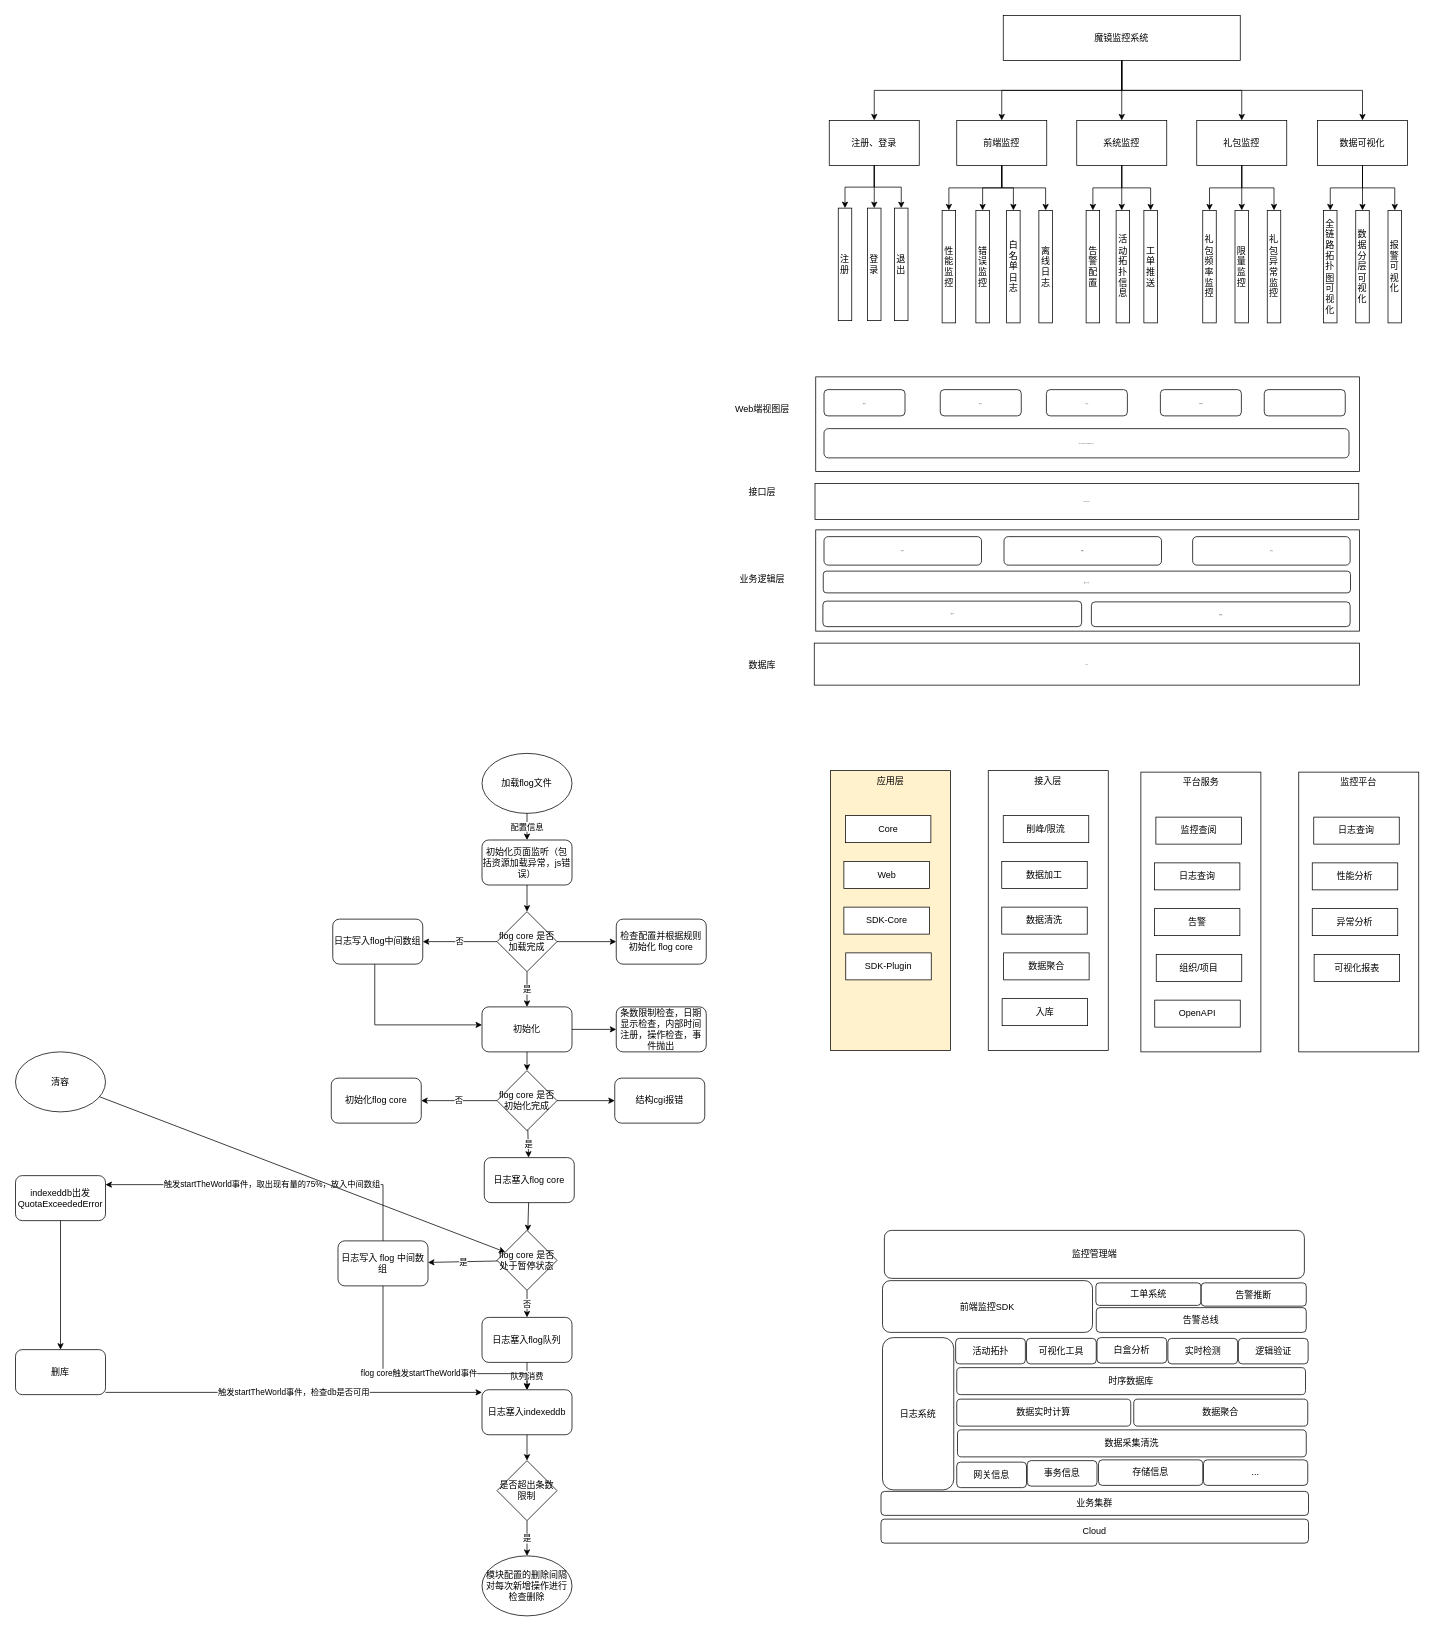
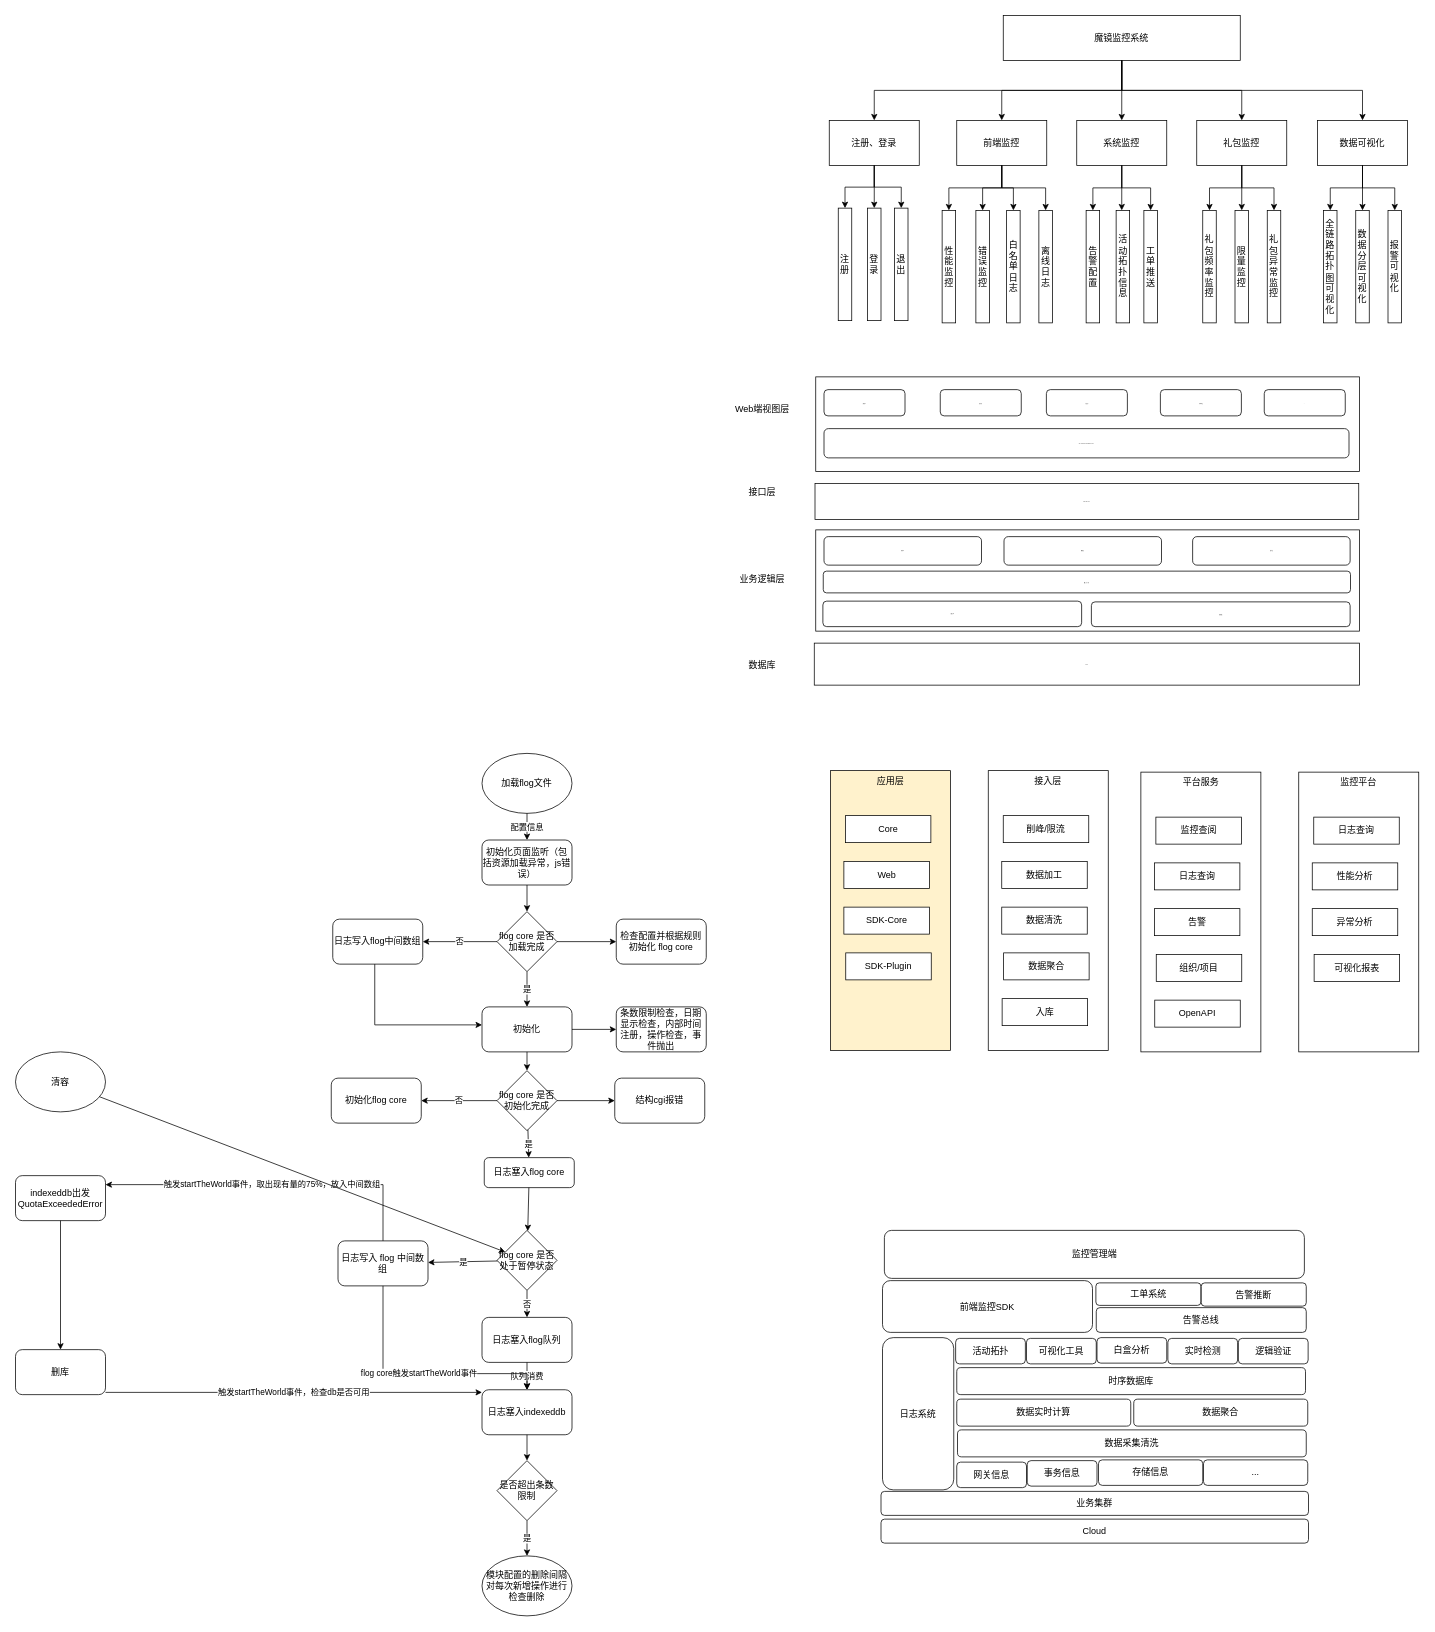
(529, 1180) -> (529, 1173)
